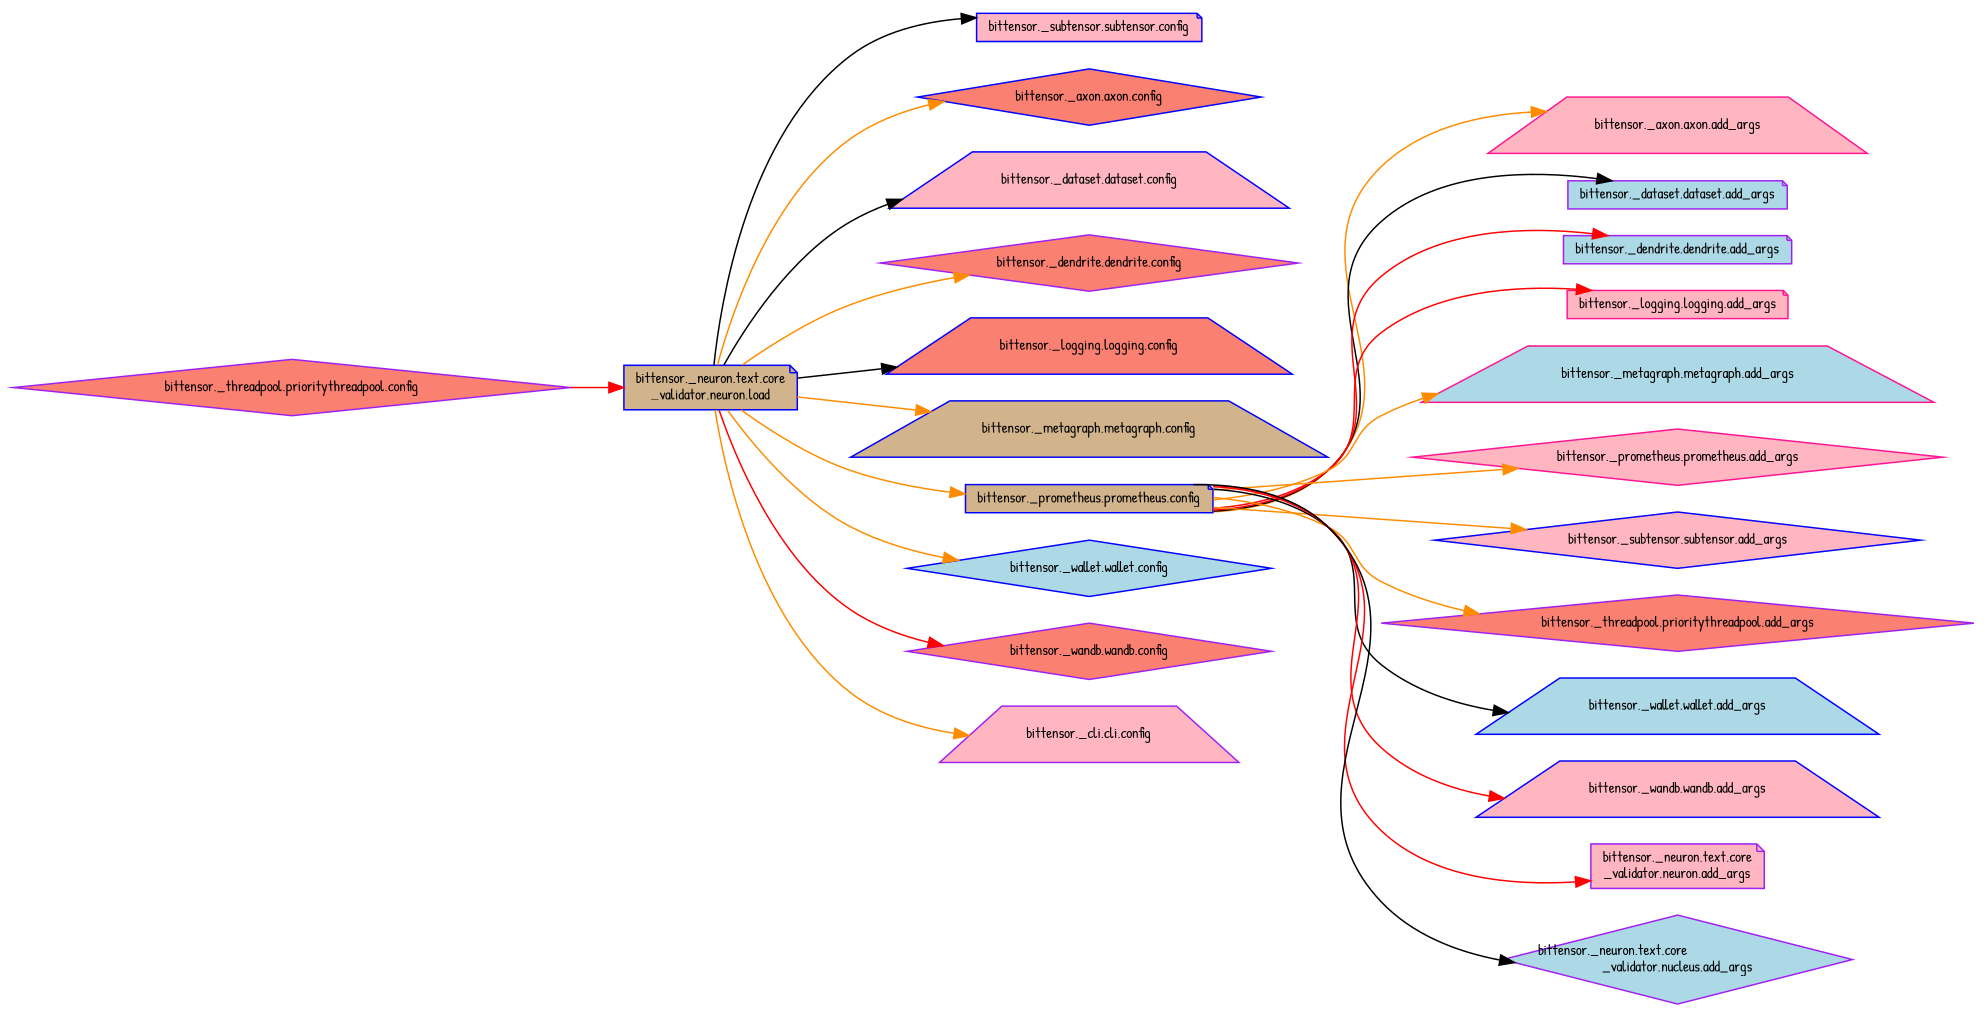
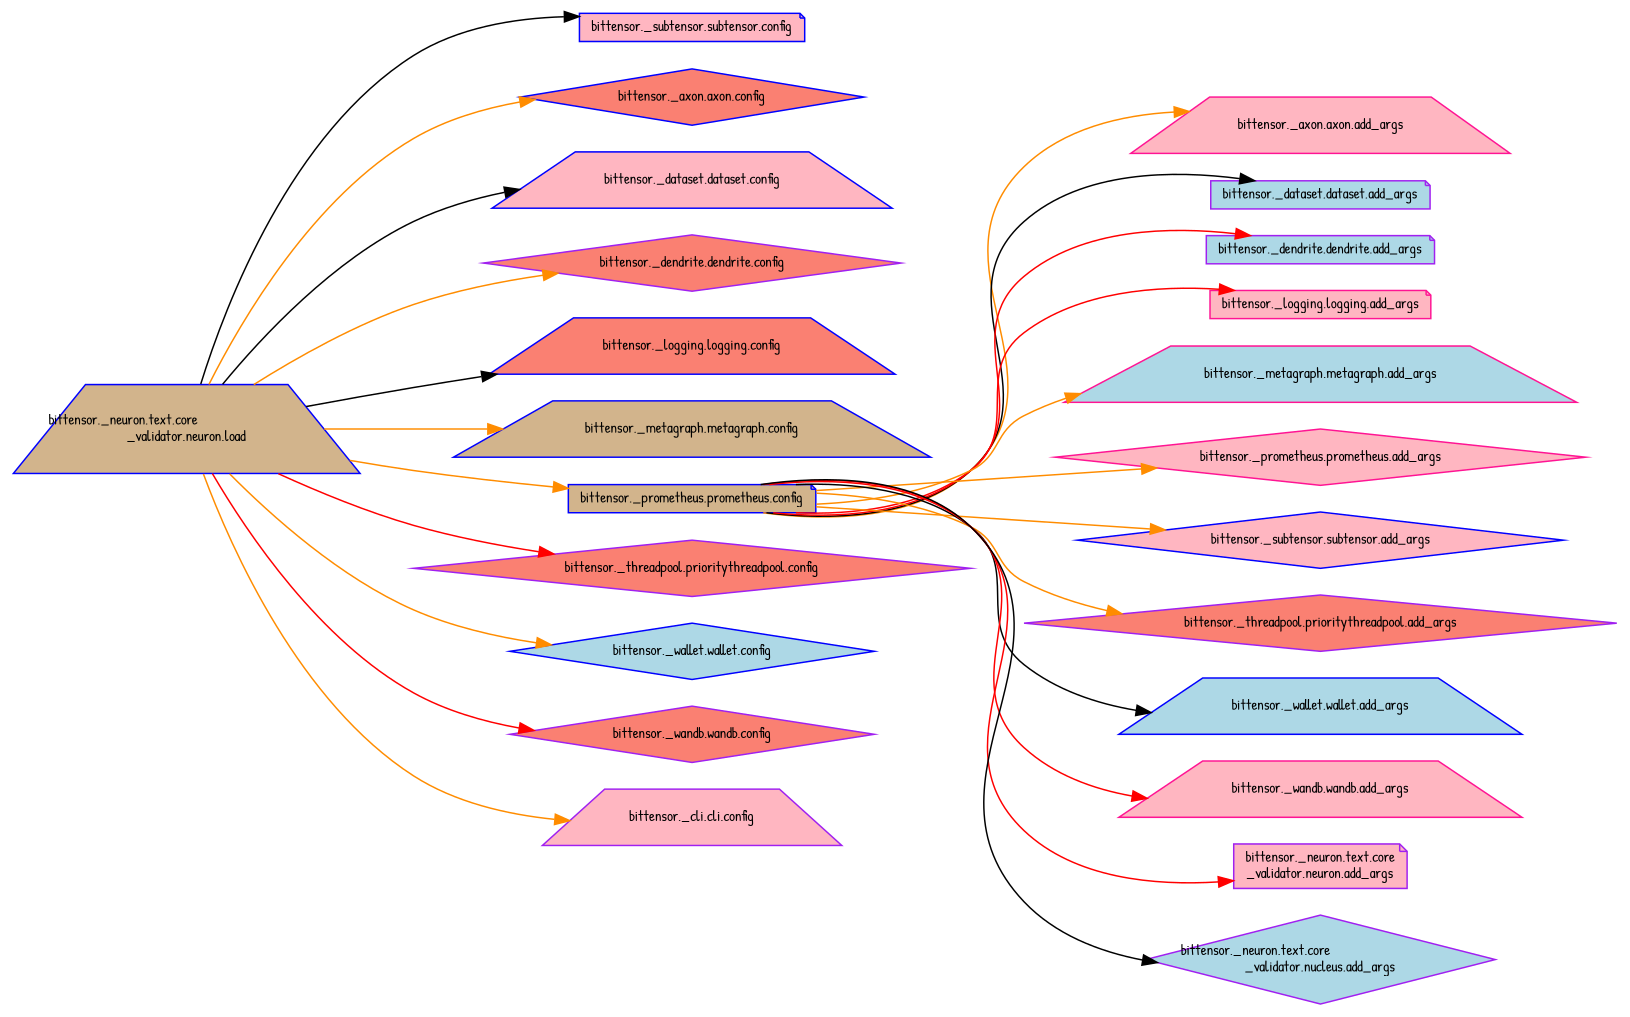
(590, 388) -> (406, 523)
(711, 388) -> (187, 429)
(1678, 789) -> (1320, 789)
